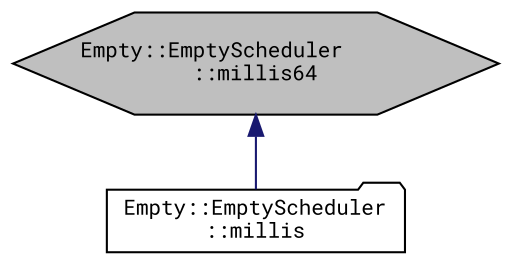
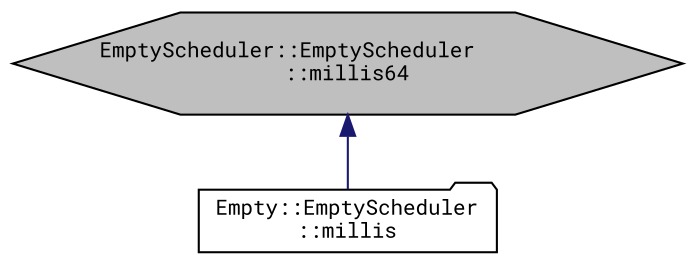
(256, 64) -> (348, 64)
